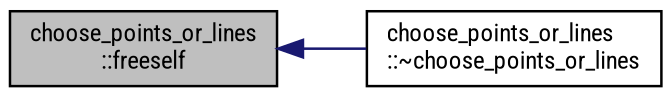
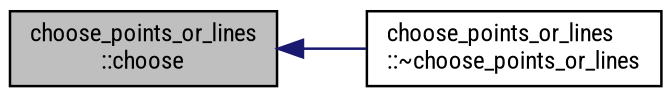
(144, 49) -> (144, 49)
